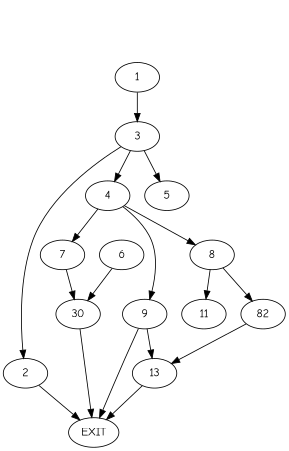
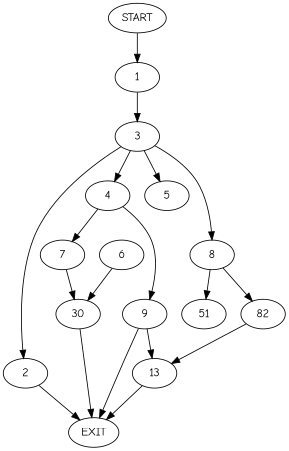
none -> (137, 18)
(156, 223) -> (196, 180)
(204, 314) -> (204, 314)
